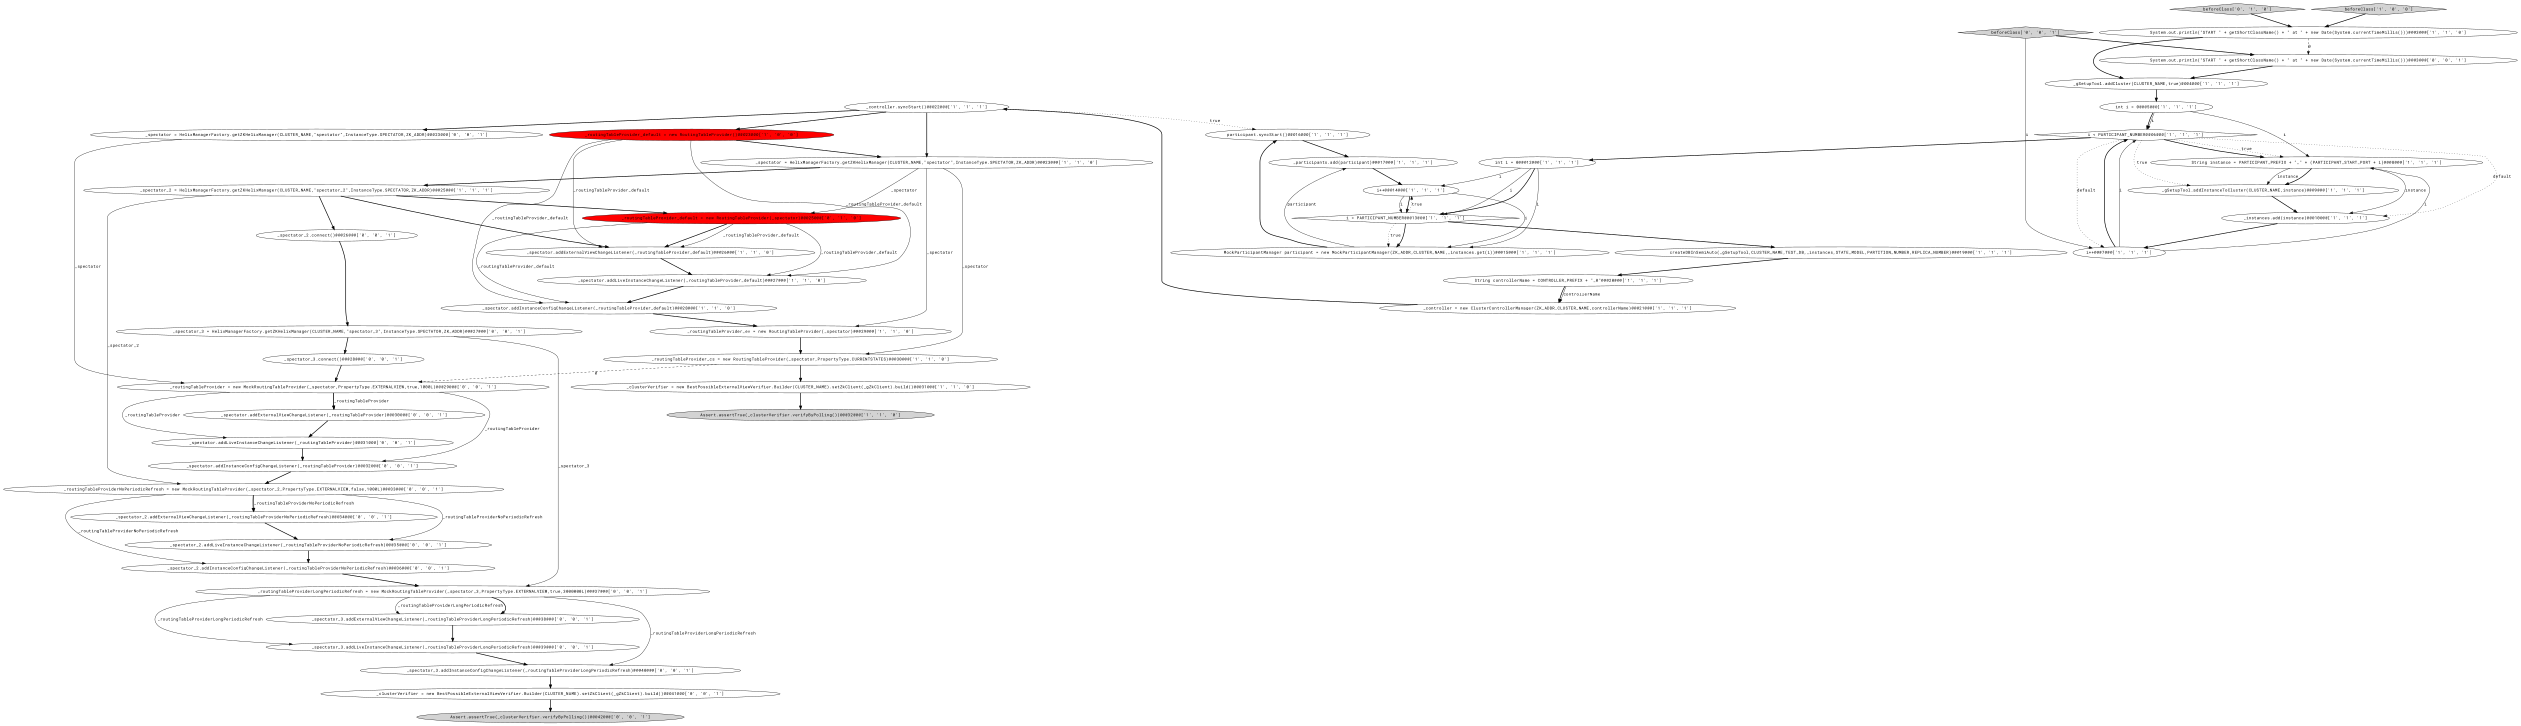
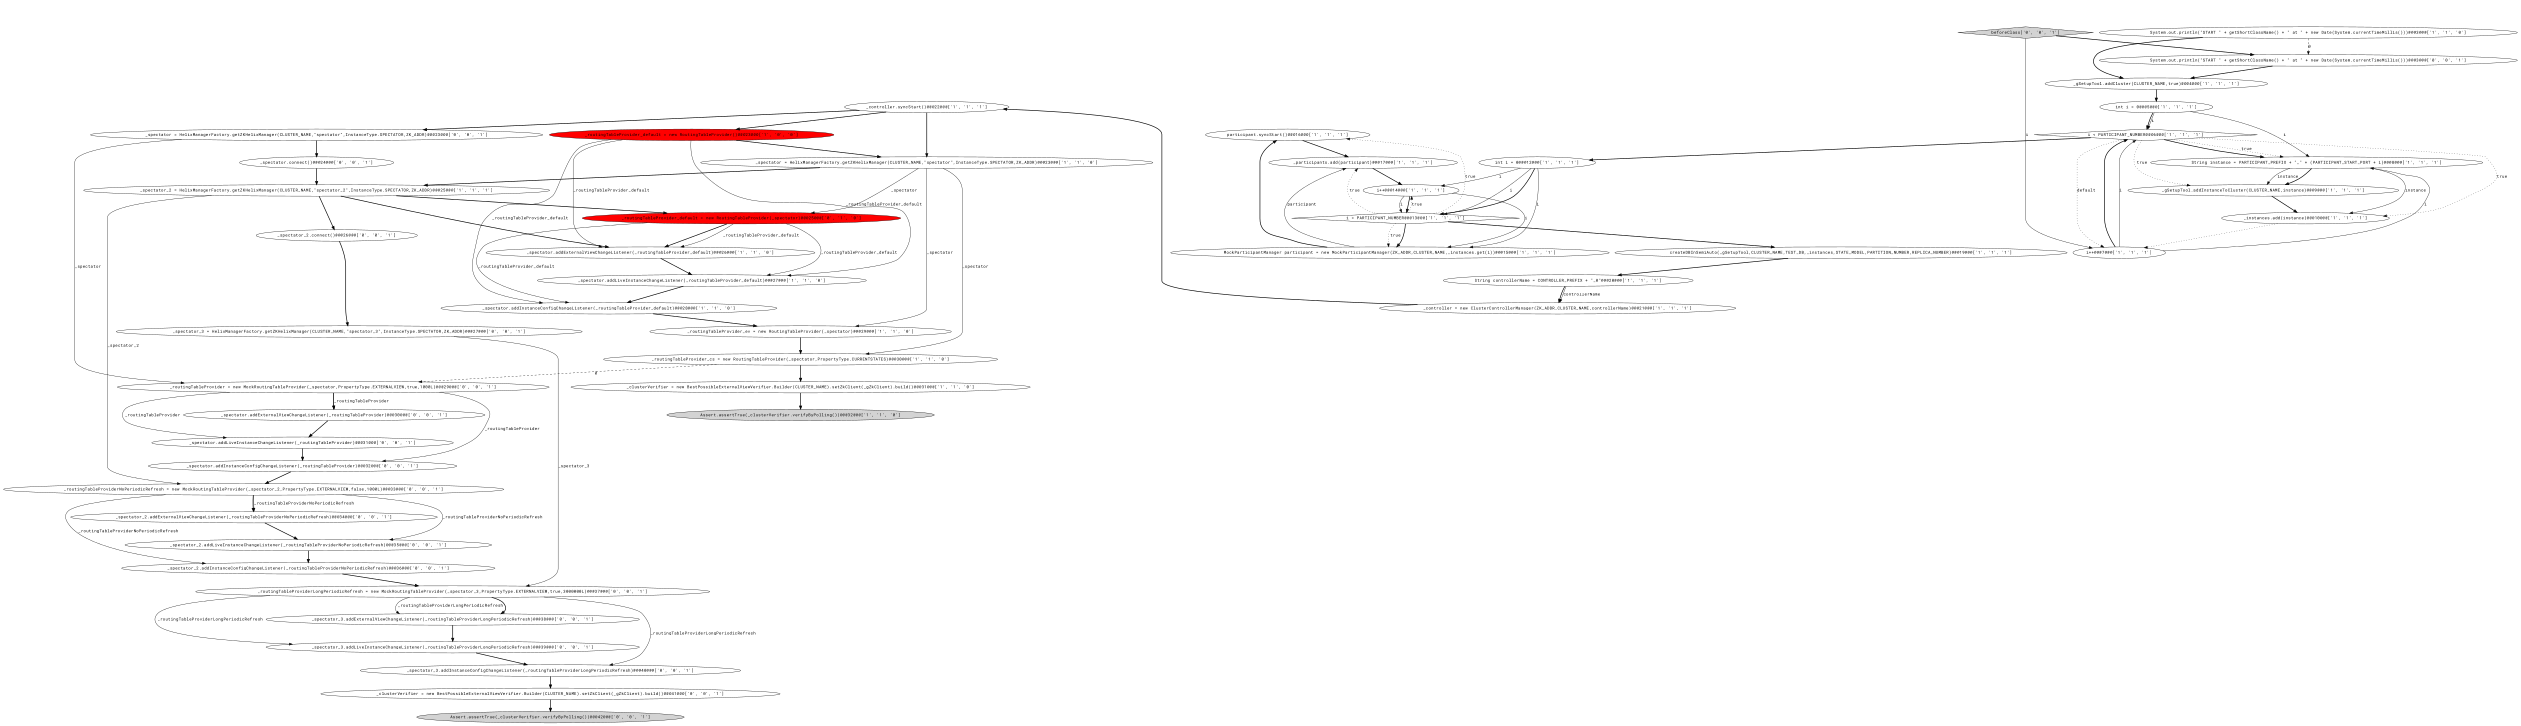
(2237, 9) -> none
(2379, 9) -> none
(1128, 115) -> (1443, 150)
none -> (317, 163)
(2502, 176) -> (2502, 176)
none -> (1351, 199)
(2212, 235) -> (2212, 235)
(343, 359) -> none
